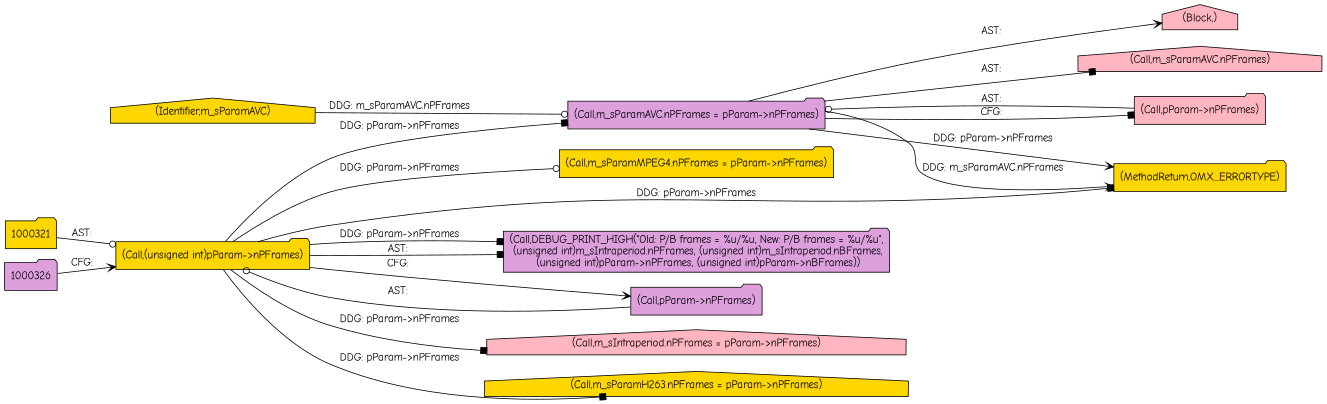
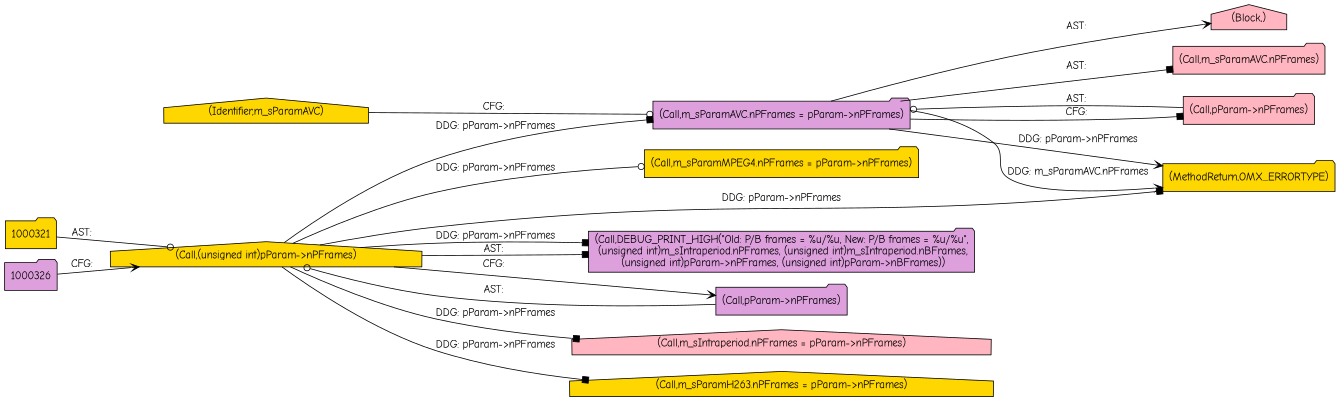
(1200, 60) -> (1249, 60)
(400, 106) -> (496, 107)
(213, 256) -> (266, 256)
